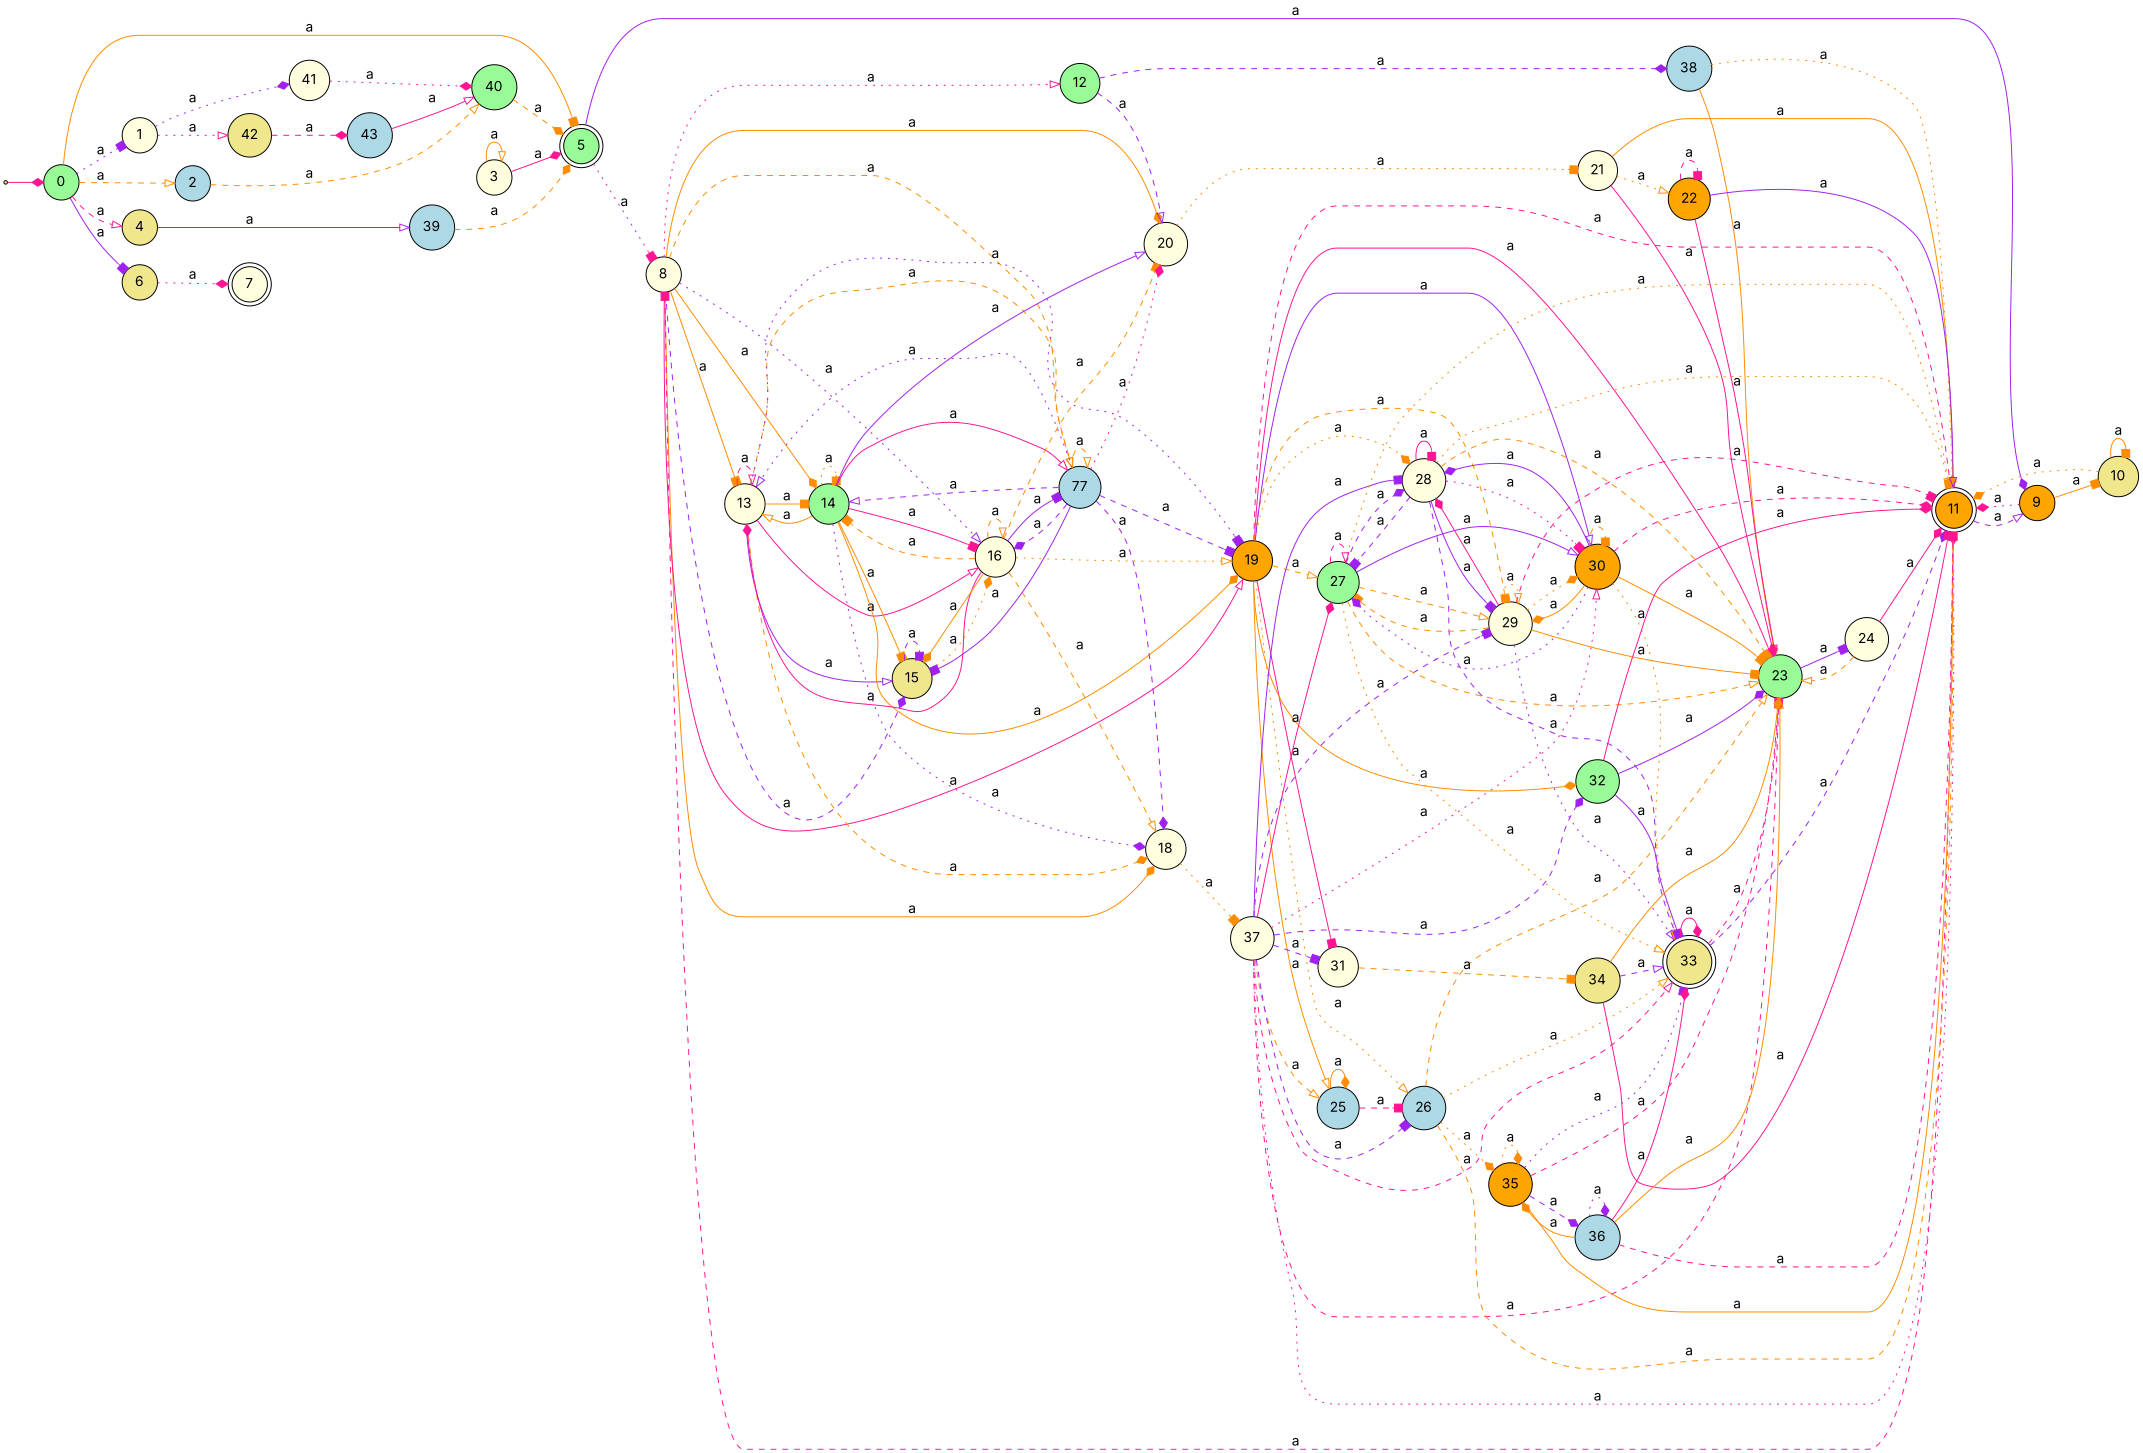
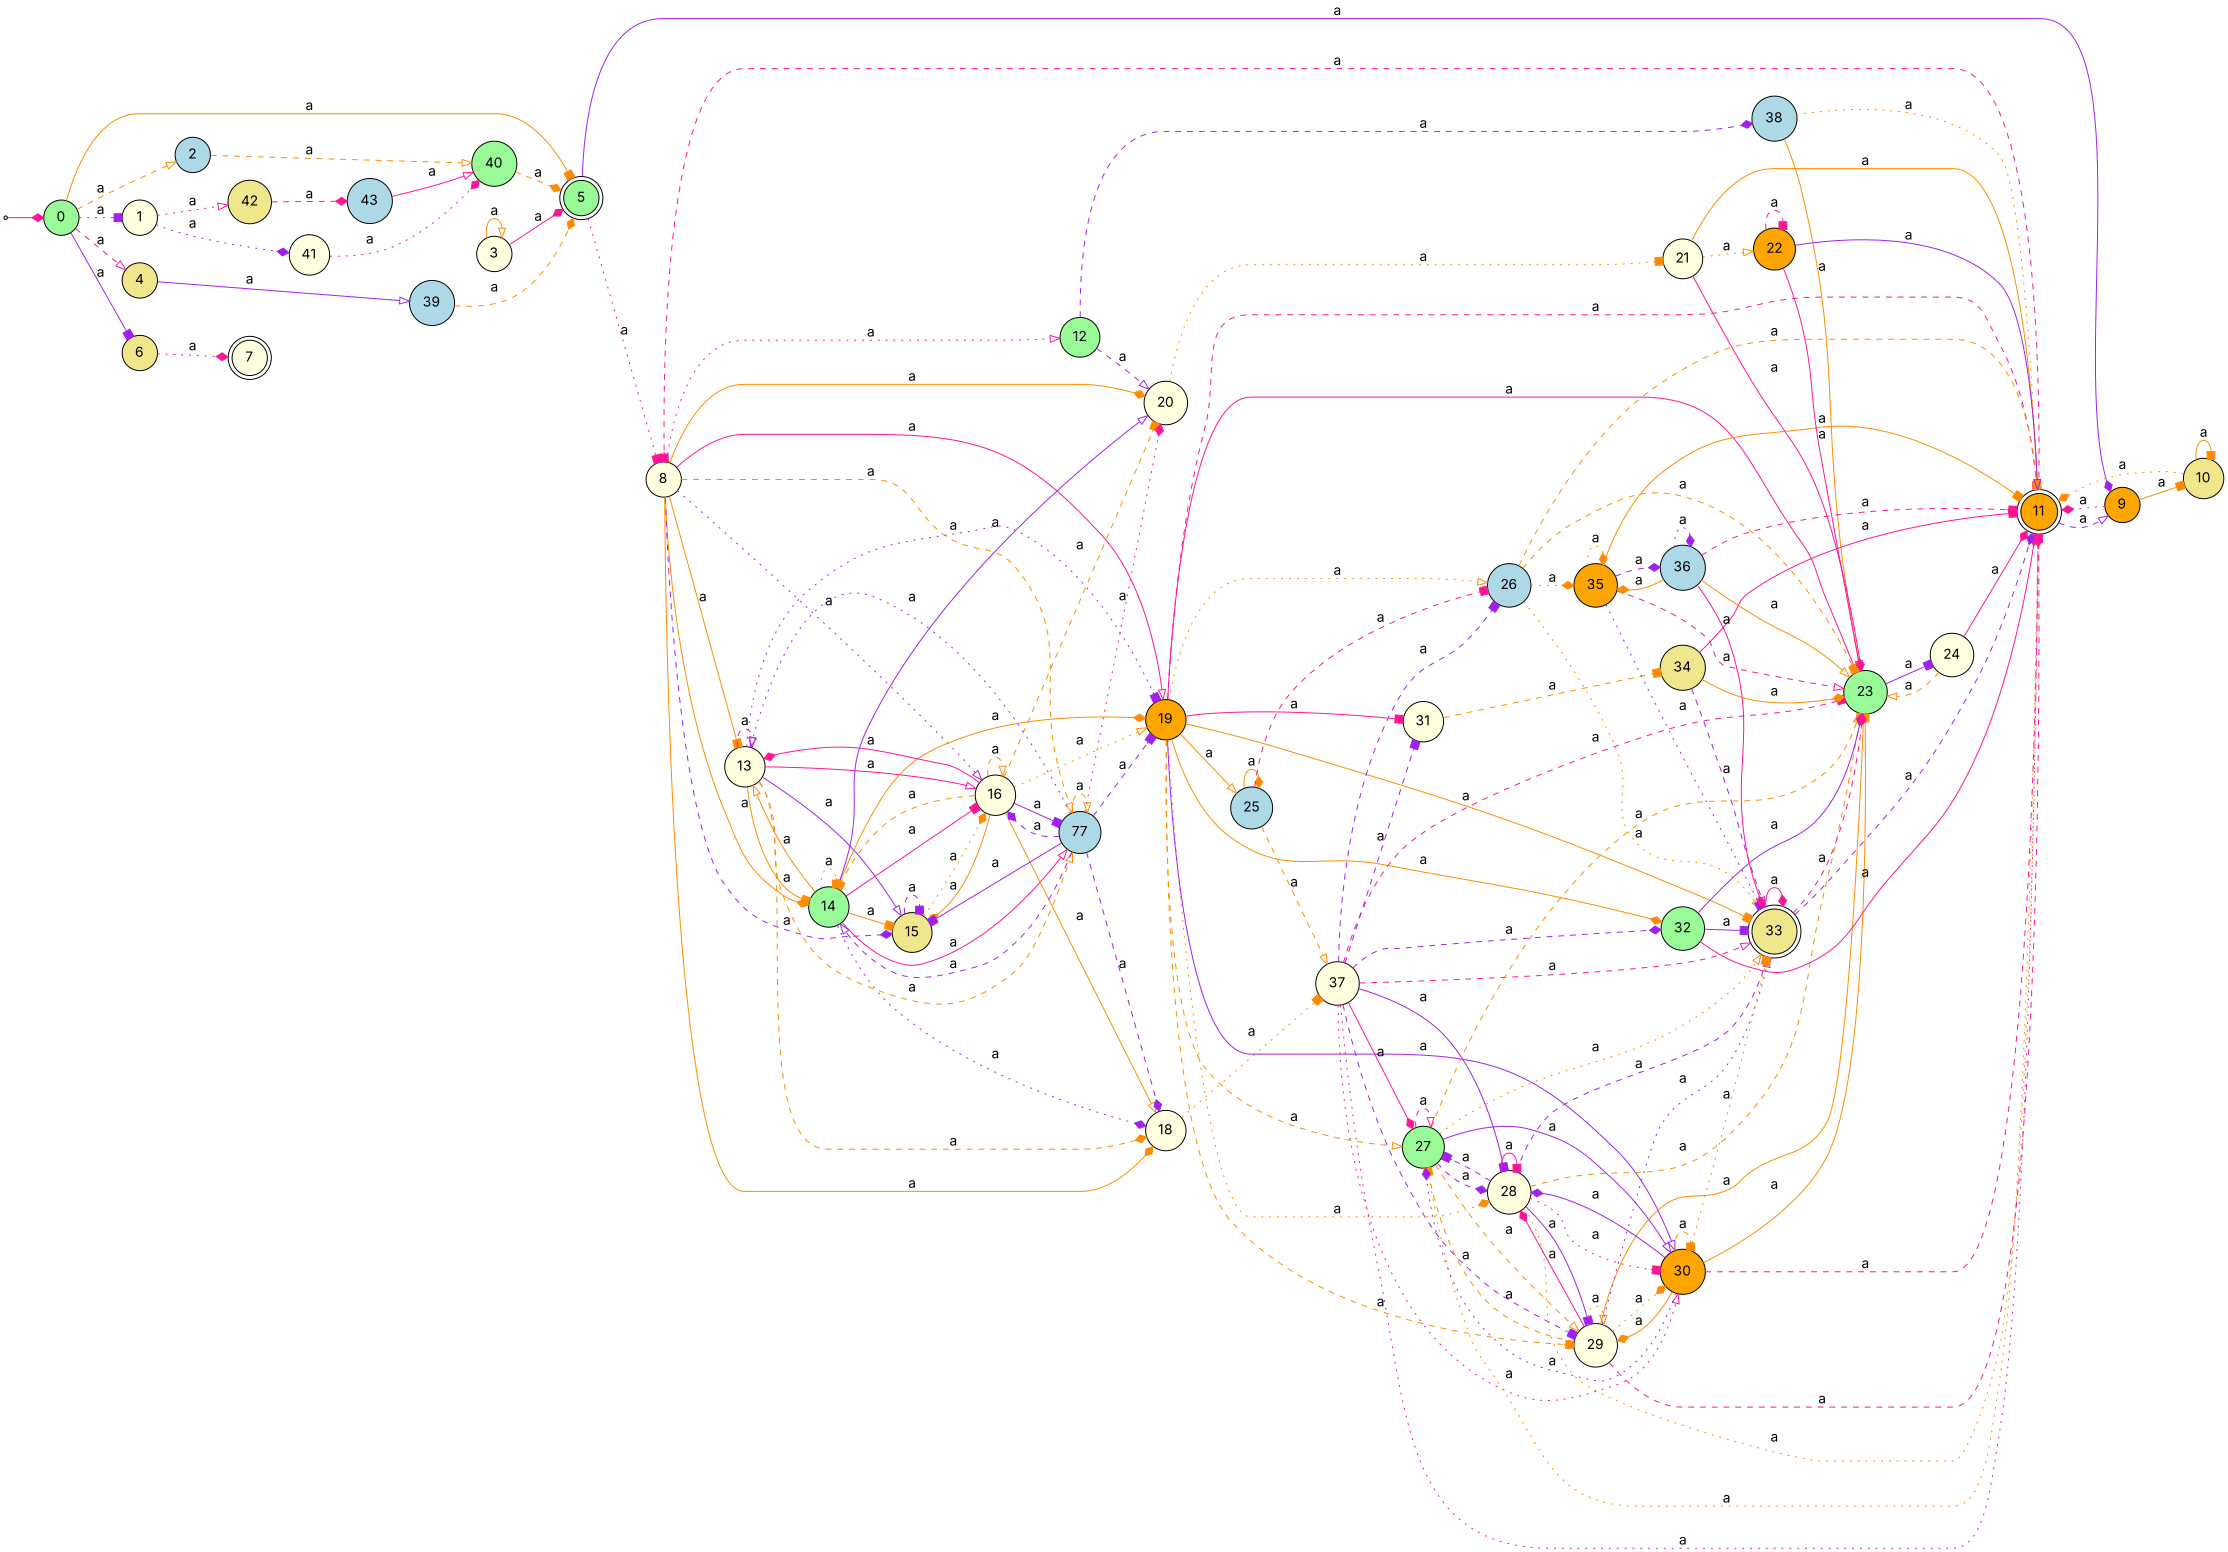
(1080, 689) -> (1078, 958)
none -> (1455, 802)
(1589, 903) -> (1711, 507)
(1280, 1052) -> (1292, 891)
